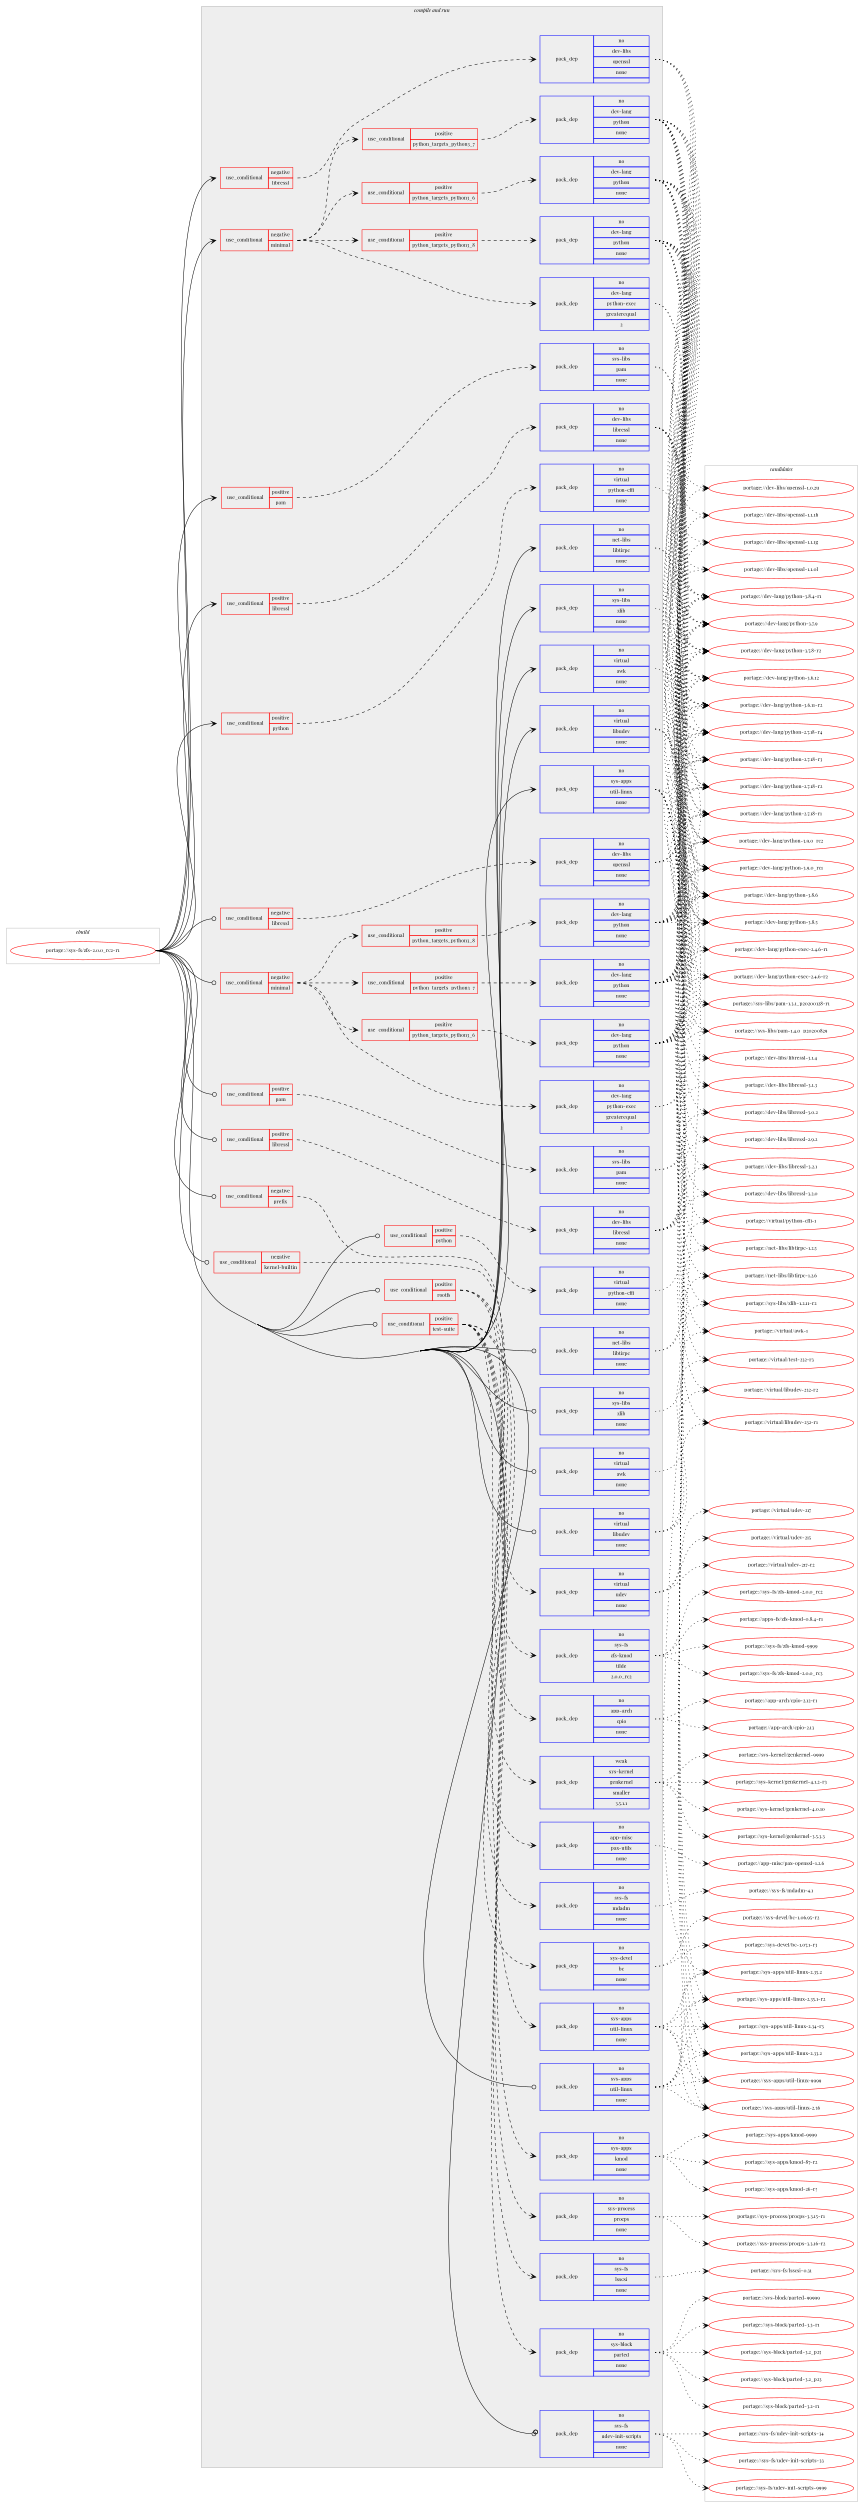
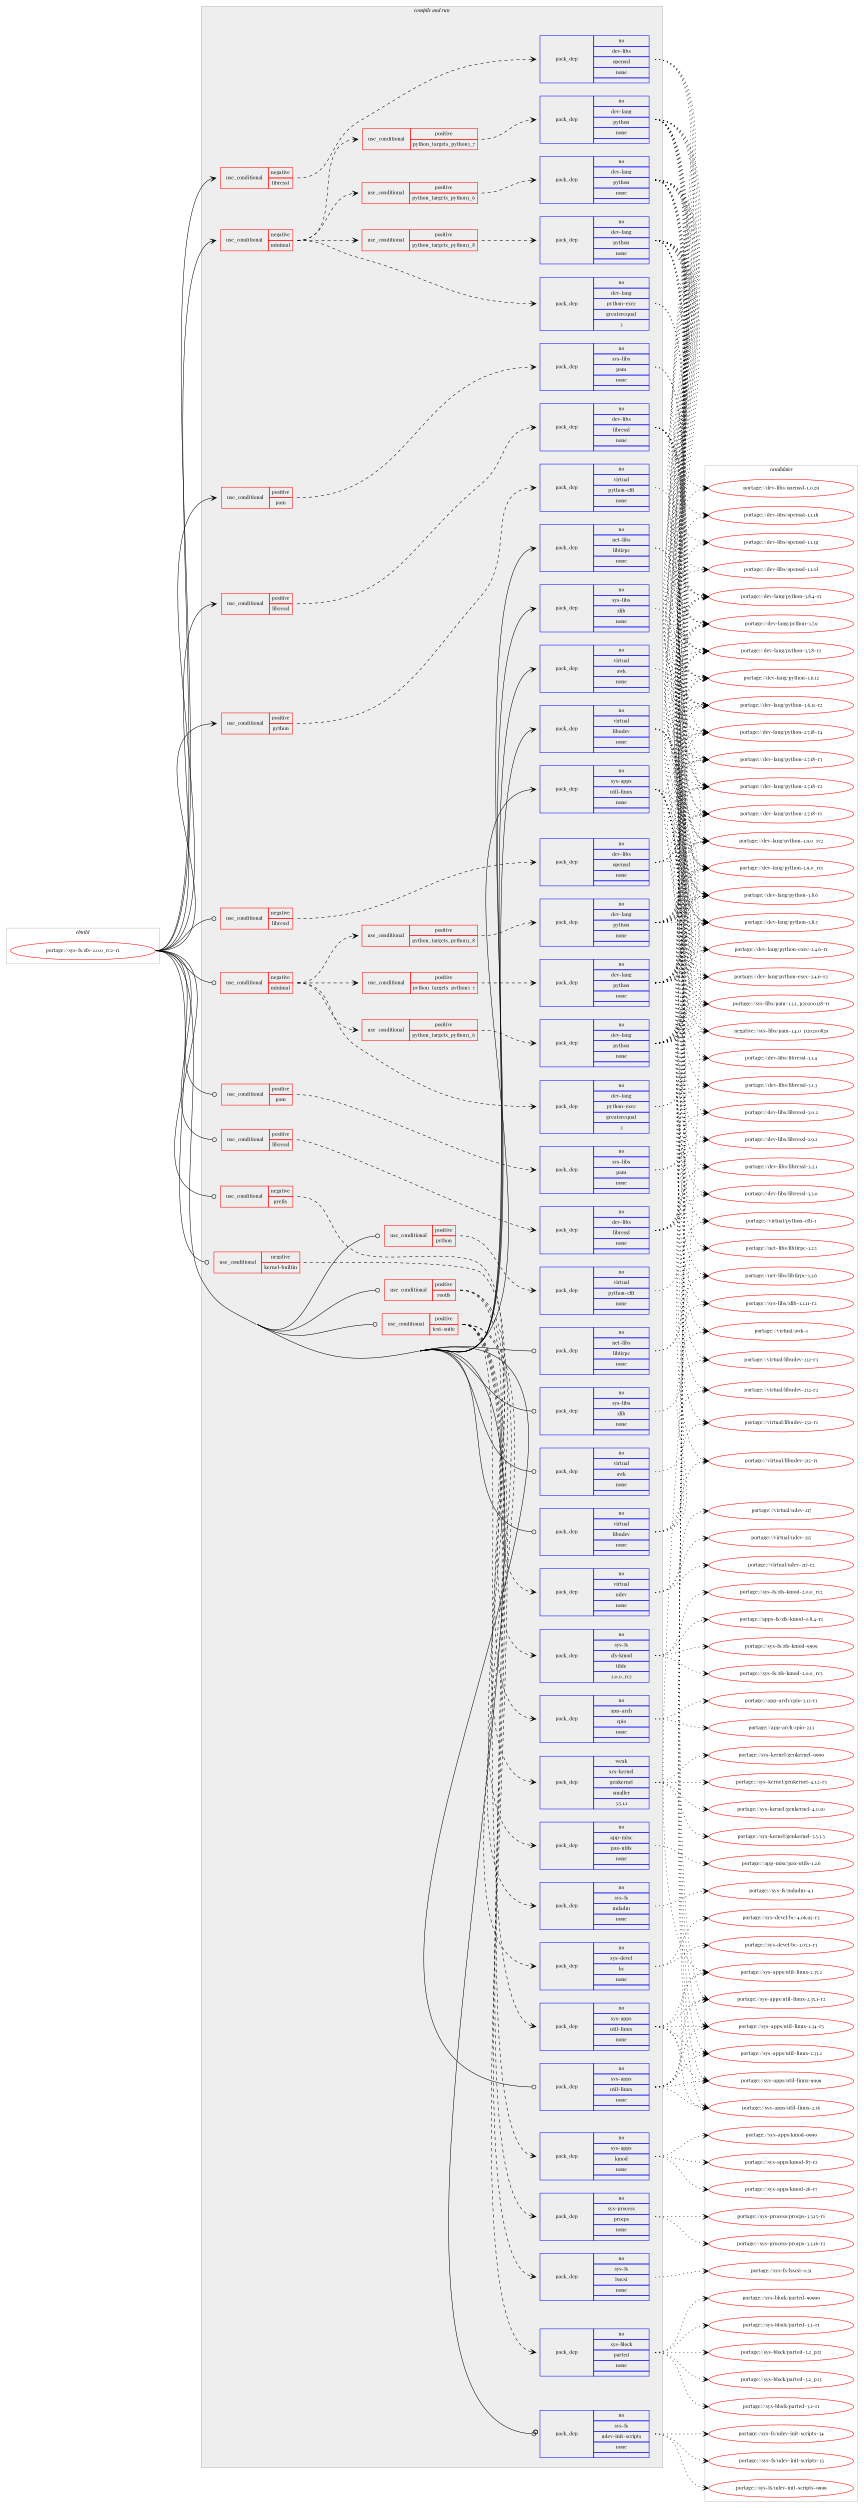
(781, 1031) -> (781, 1031)
(781, 1360) -> (781, 1360)
none -> (781, 1461)
(781, 1864) -> (781, 1864)
(781, 1918) -> (781, 1918)
